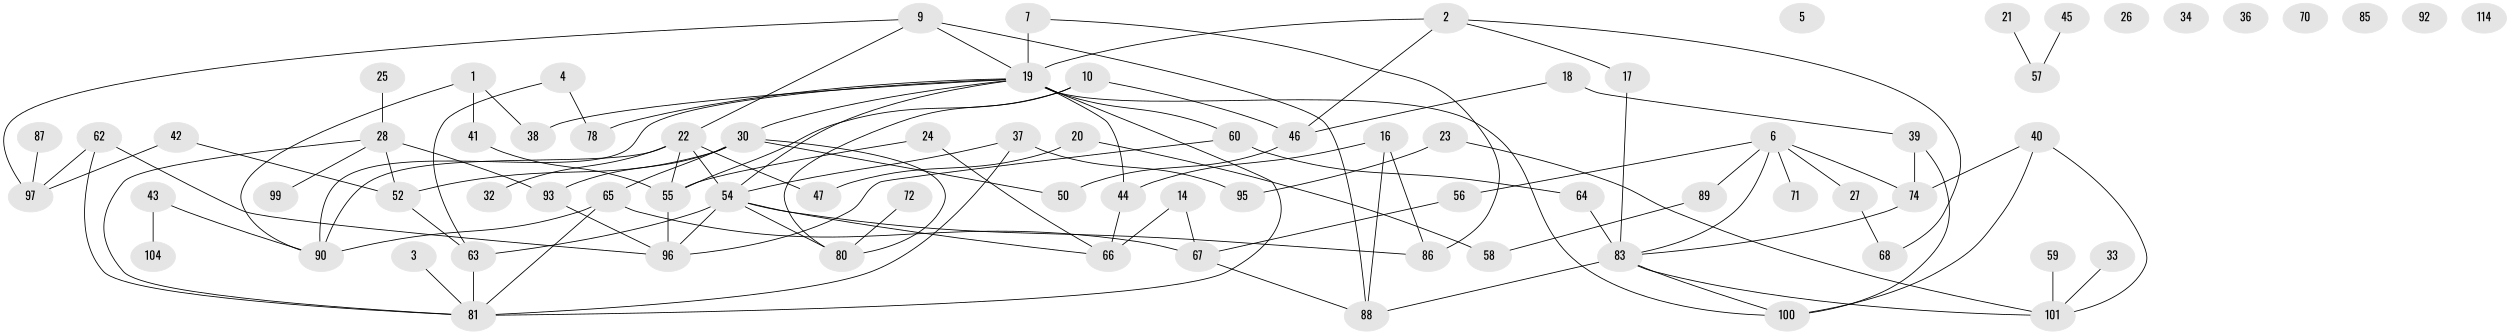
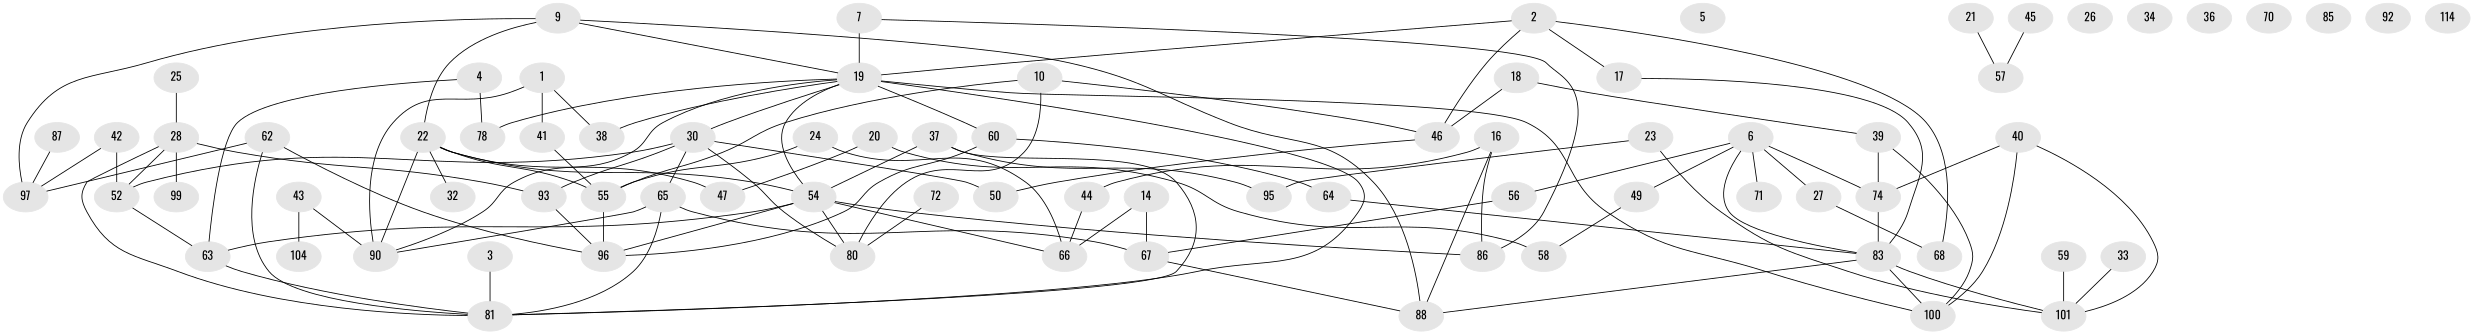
(1104, 120) -> none
(1704, 197) -> (1637, 197)
